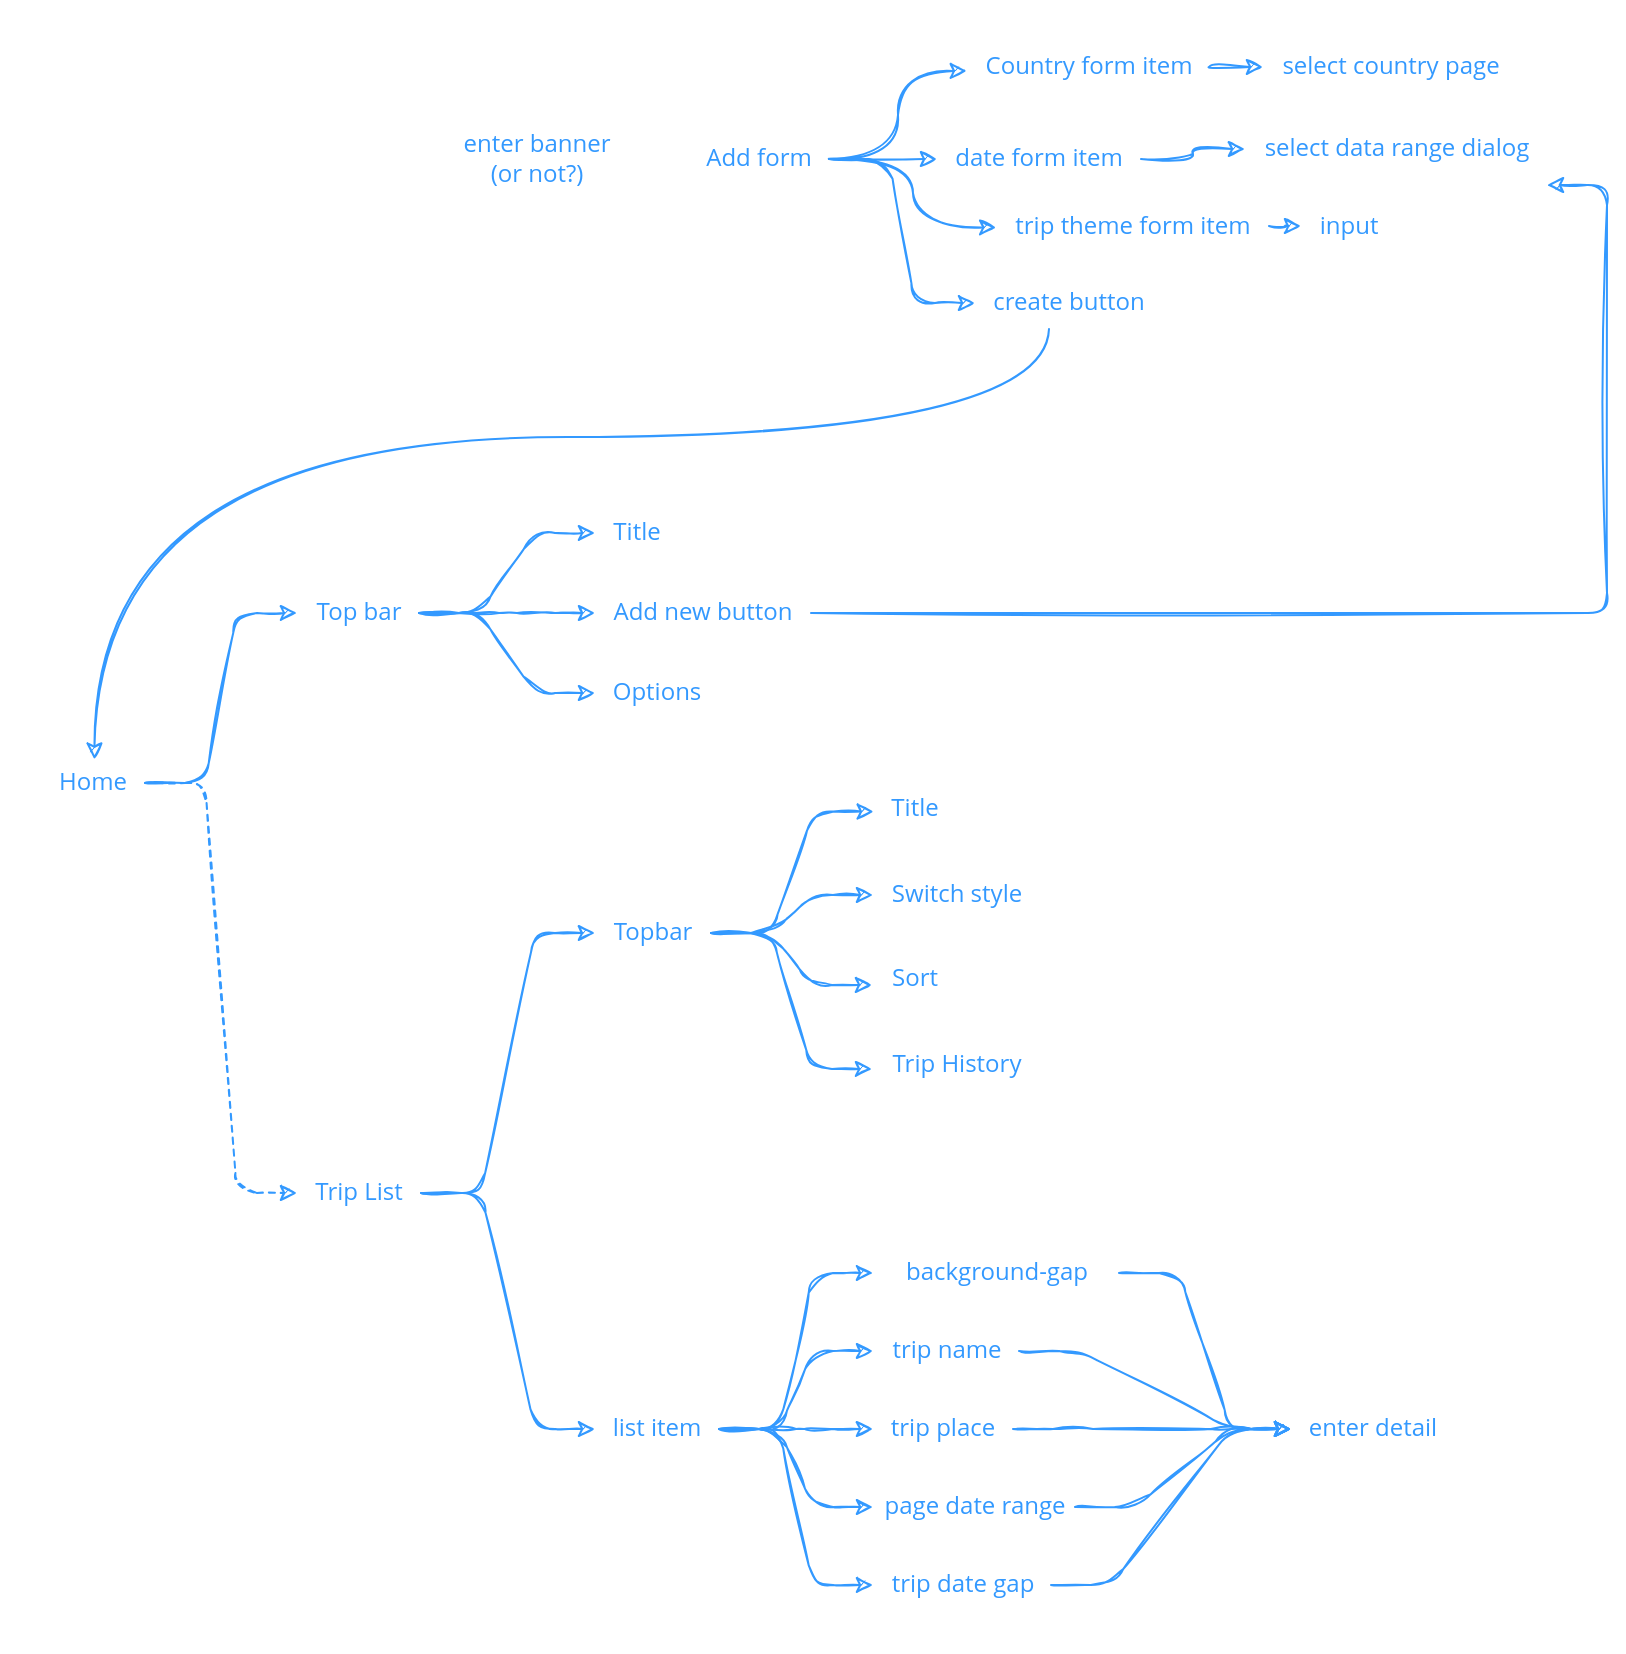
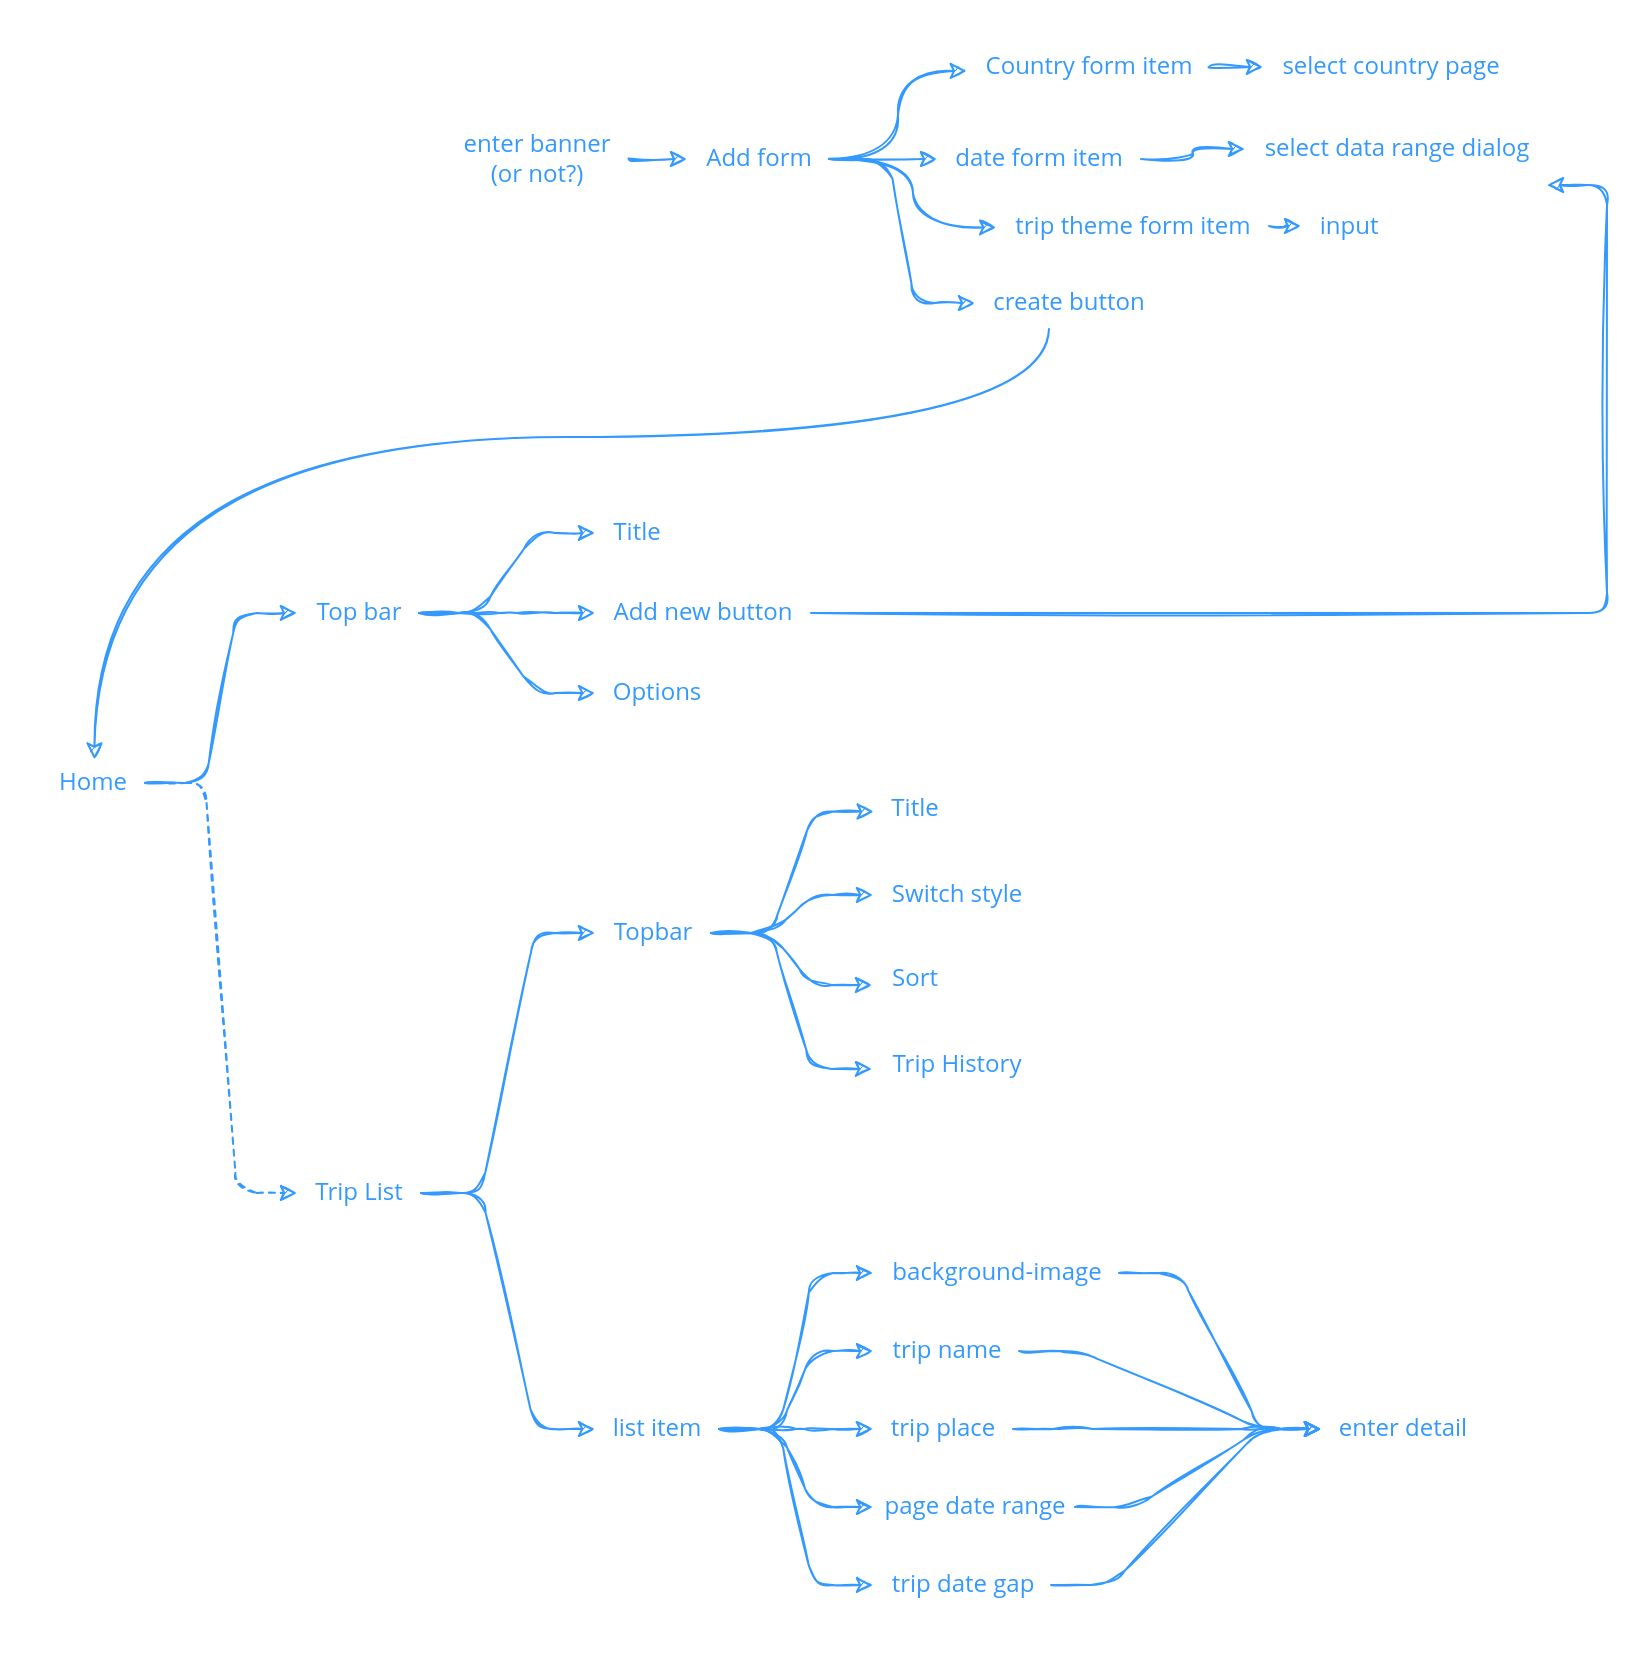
none -> (651, 159)
(998, 1273) -> (998, 1273)
(1373, 1429) -> (1403, 1429)
